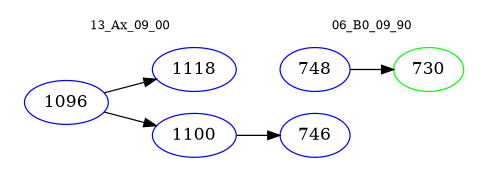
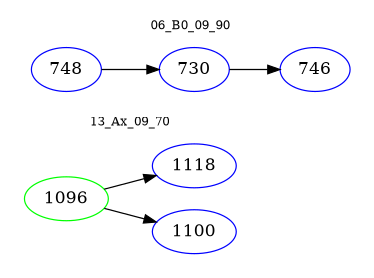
(130, 26) -> (130, 123)
(429, 70) -> (194, 70)
(66, 102) -> (66, 199)
(254, 135) -> (249, 70)
